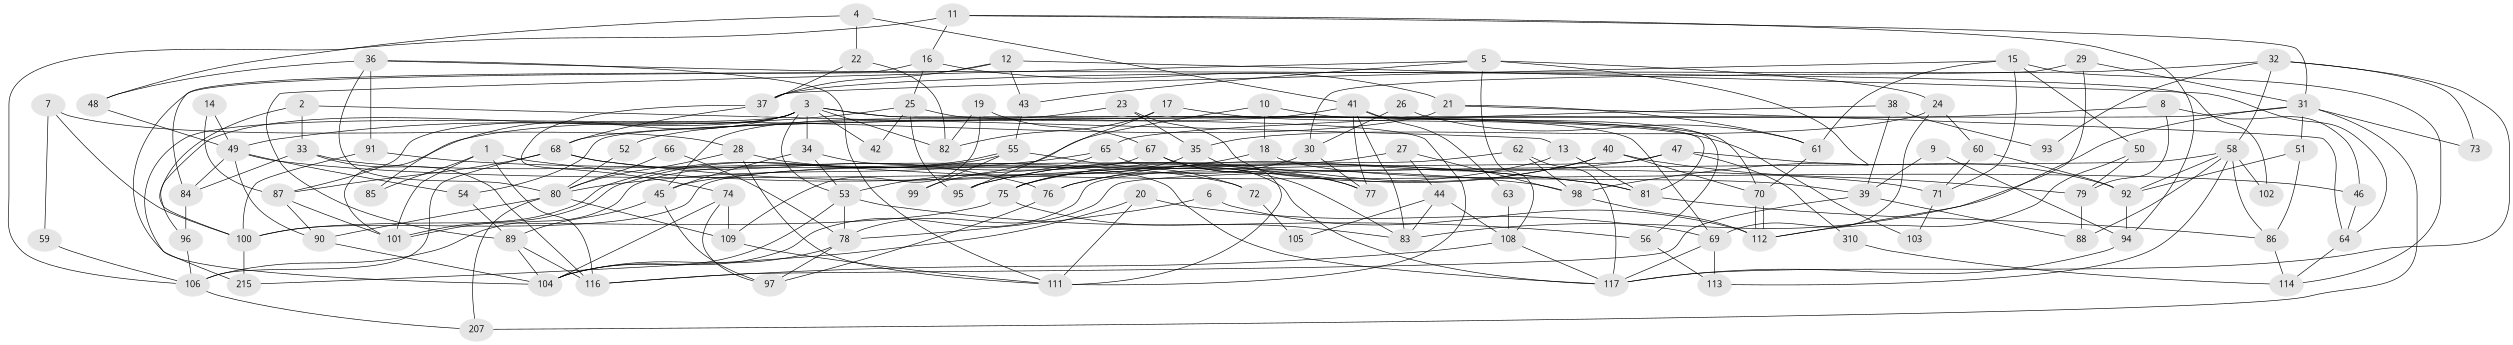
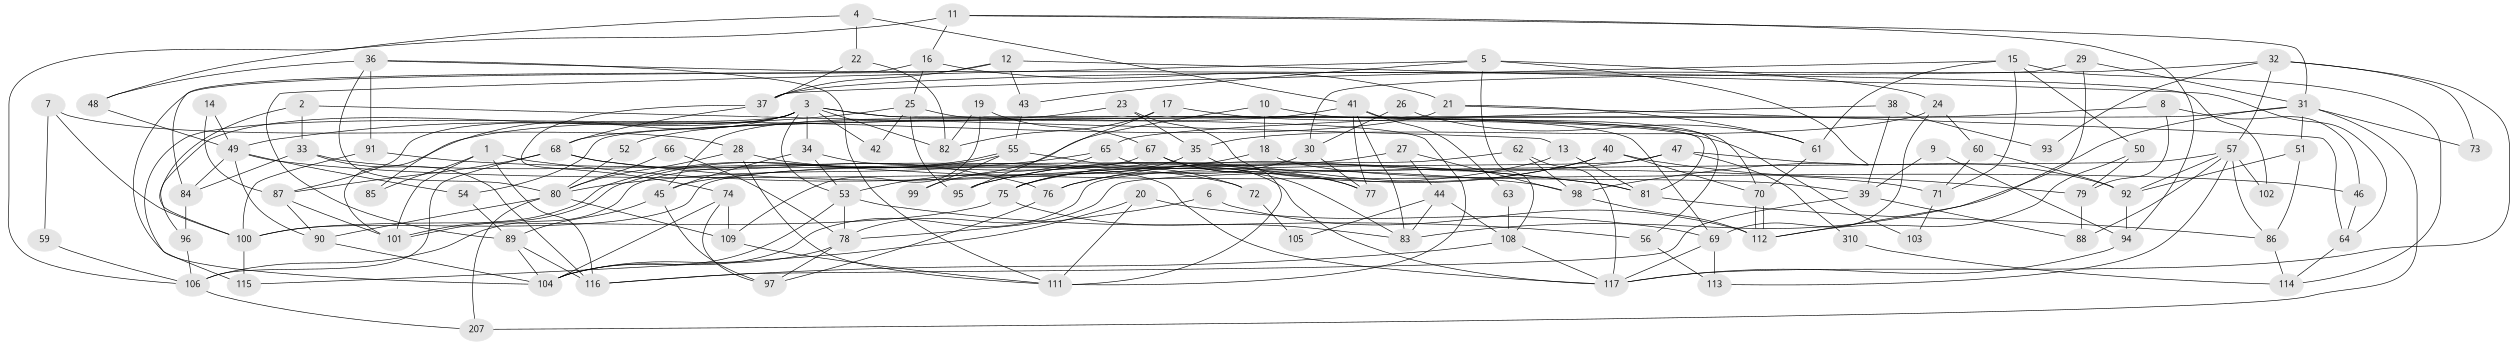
(2232, 150) -> (2232, 150)
(244, 285) -> (244, 285)
